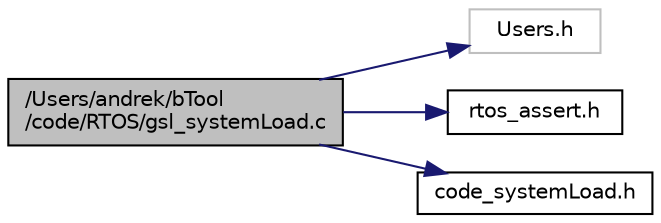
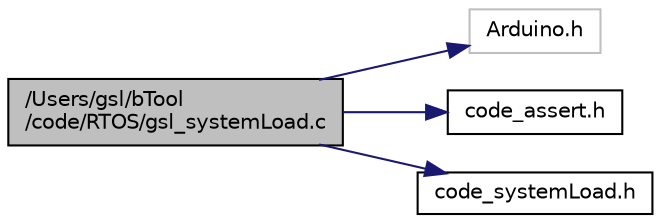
(535, 31) -> (535, 31)
(176, 112) -> (176, 112)
(535, 112) -> (535, 112)
